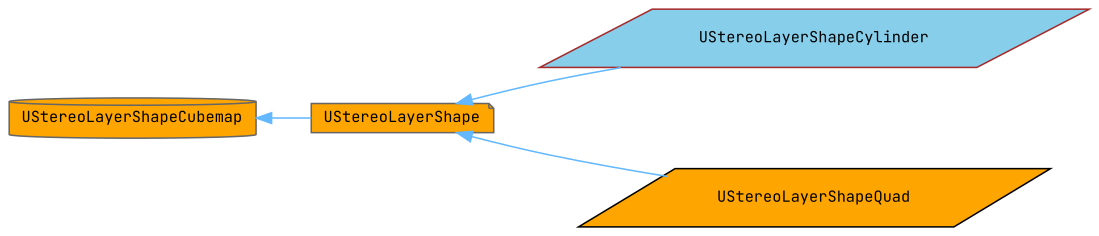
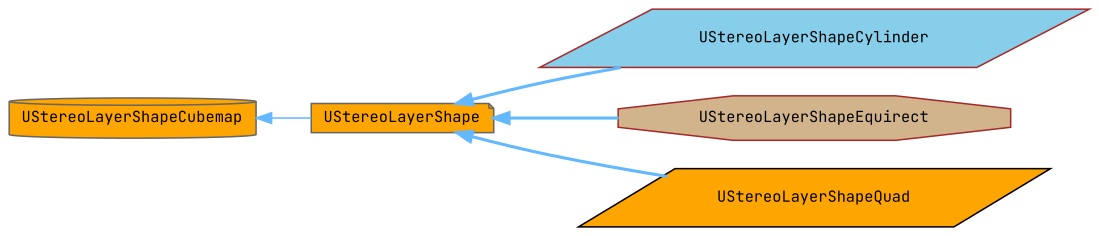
(546, 82) -> (546, 82)
none -> (814, 118)
(569, 159) -> (569, 159)
